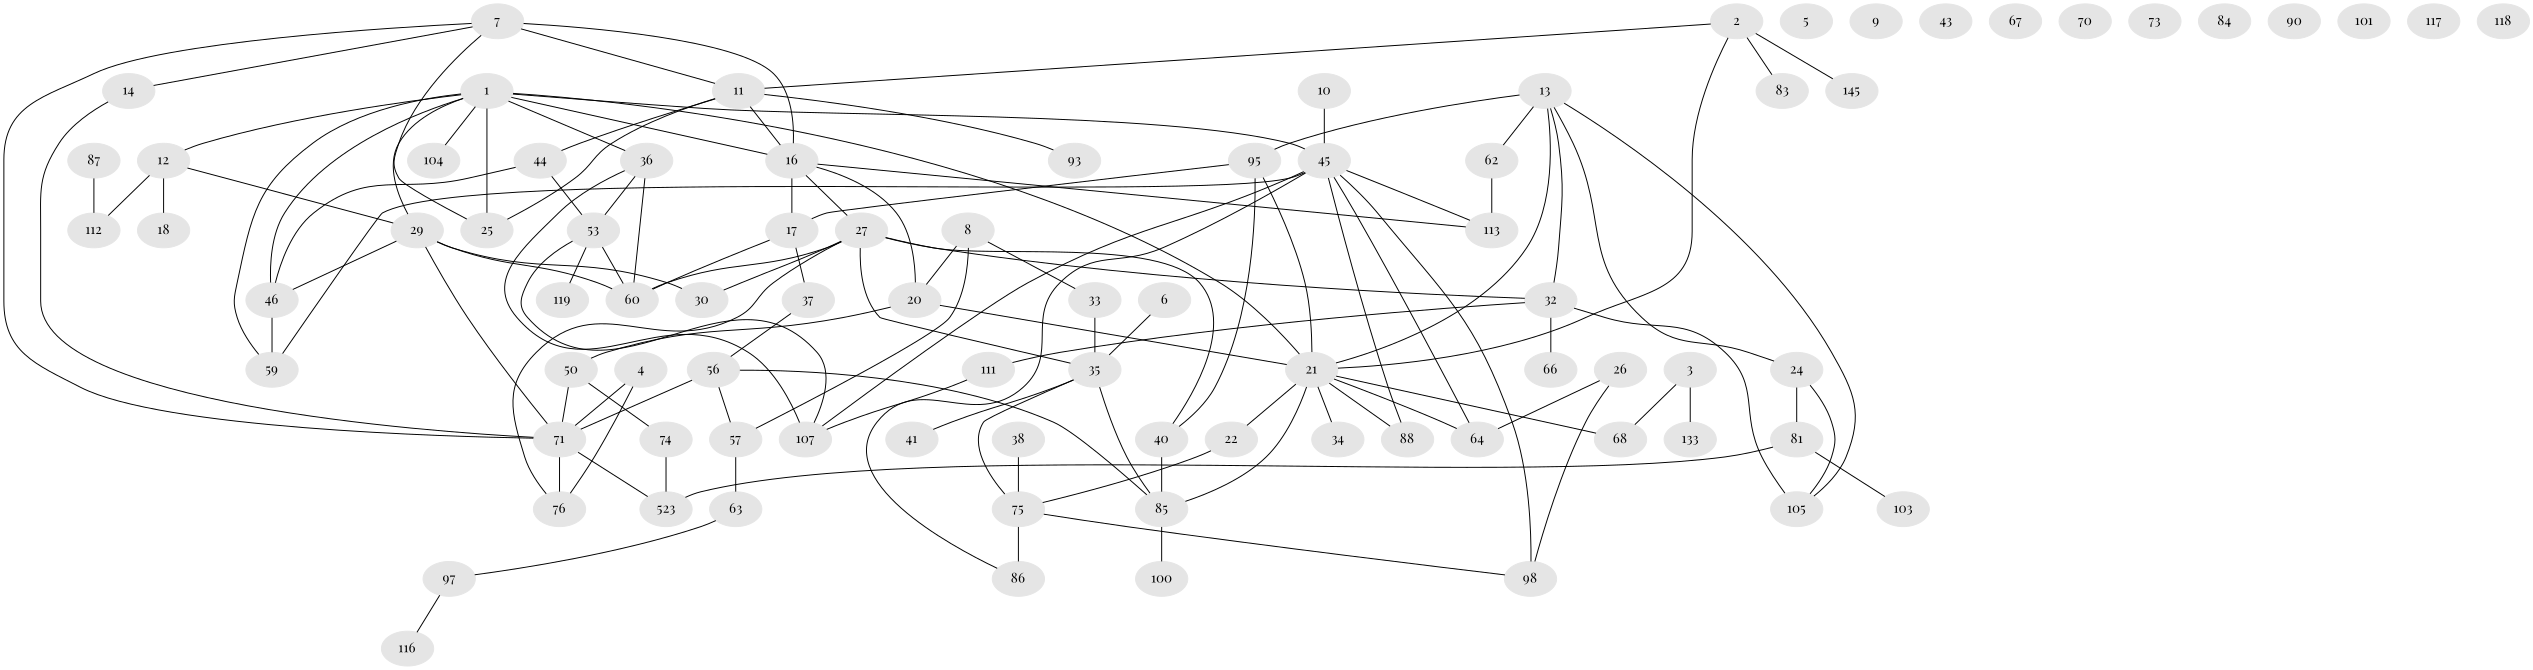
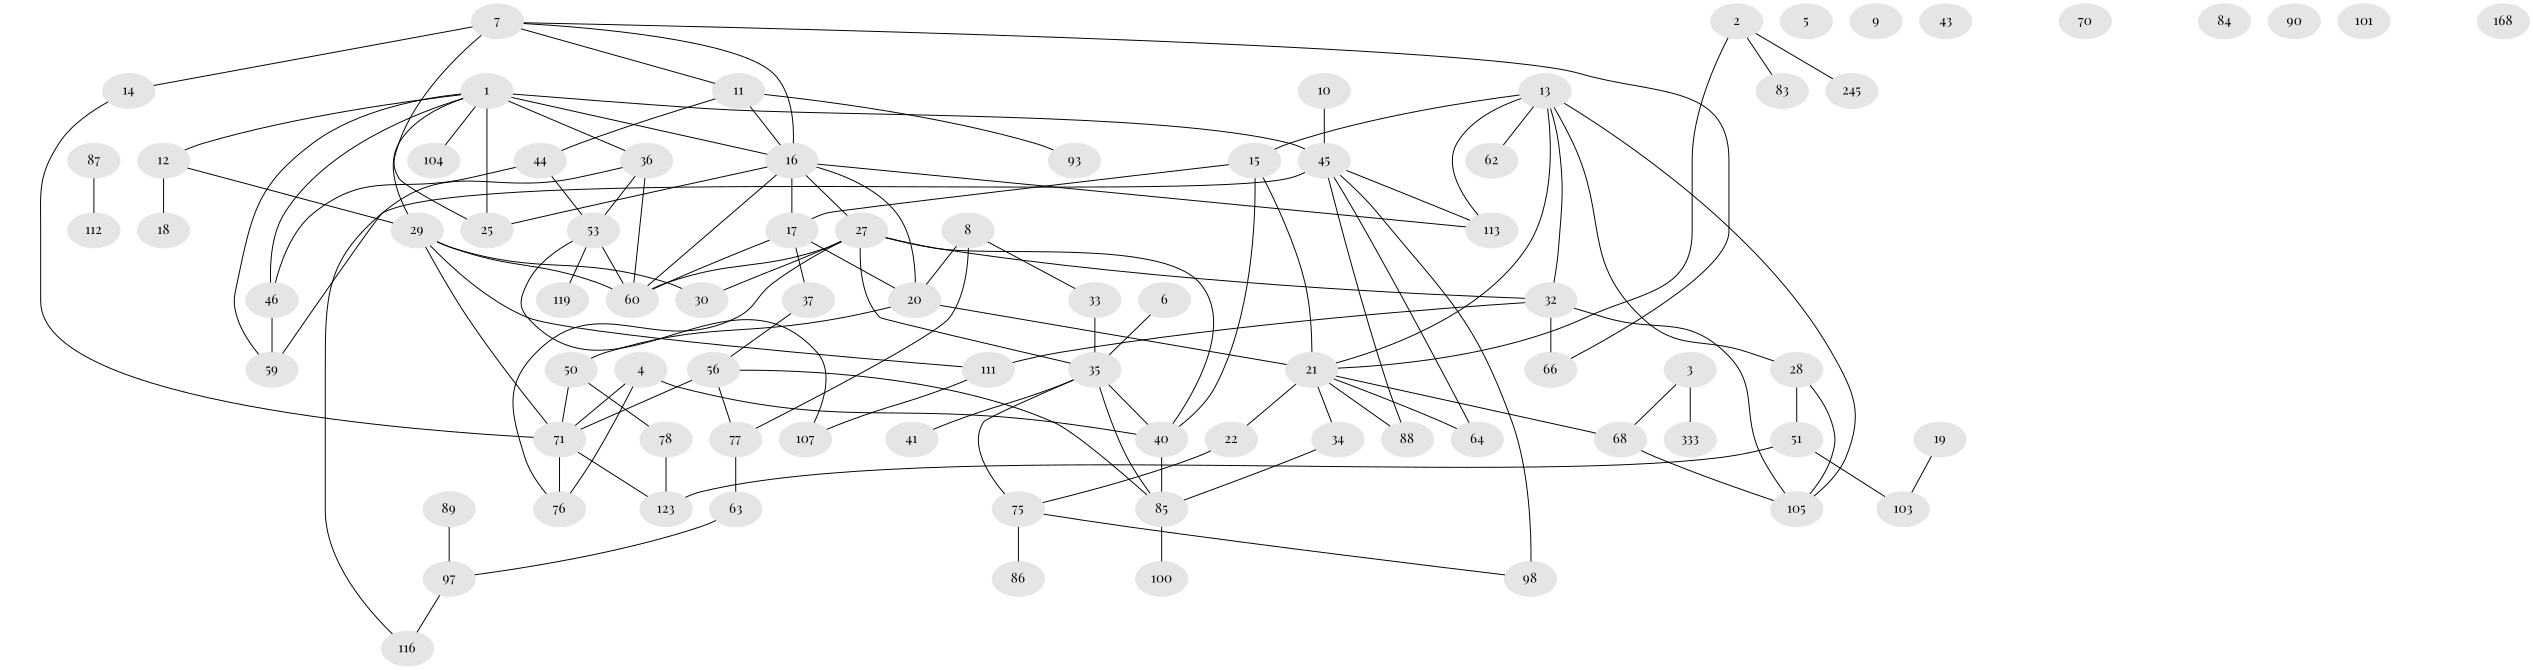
(2015, 21) -> none
(2155, 21) -> none
(2434, 21) -> none
(2503, 21) -> (2503, 21)
(1238, 56) -> none
(1852, 91) -> (1852, 91)
(605, 148) -> (633, 196)
(1255, 161) -> (1255, 161)
(929, 163) -> none
(129, 195) -> none
(1492, 196) -> (1457, 143)
none -> (712, 230)
(355, 260) -> (684, 341)
(4, 263) -> (1287, 47)
none -> (853, 265)
(1037, 278) -> none
(535, 333) -> (328, 300)
(1621, 370) -> none
(1797, 370) -> (1797, 370)
(1028, 381) -> none
none -> (1128, 405)
none -> (898, 413)
(666, 439) -> (666, 439)
(736, 439) -> (736, 439)
(1018, 439) -> none
(1690, 439) -> (1690, 439)
(1797, 439) -> (1797, 439)
none -> (1940, 439)
(1265, 458) -> (1250, 475)
none -> (1707, 477)
none -> (449, 509)
(666, 509) -> (666, 509)
